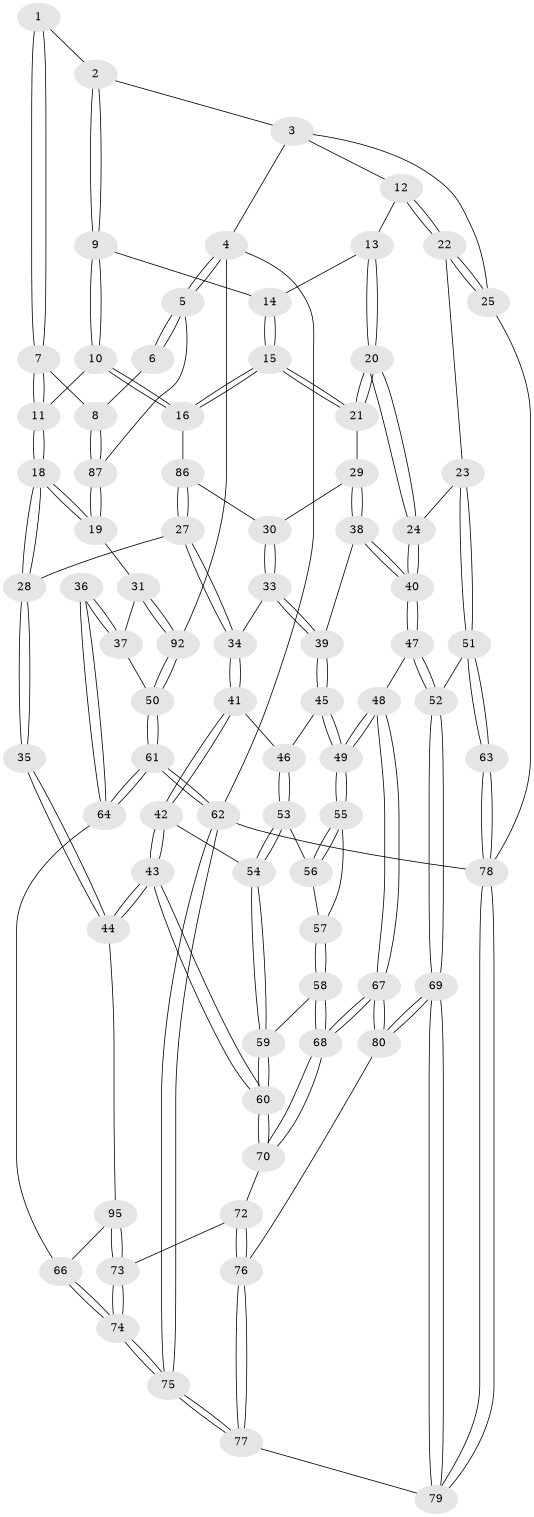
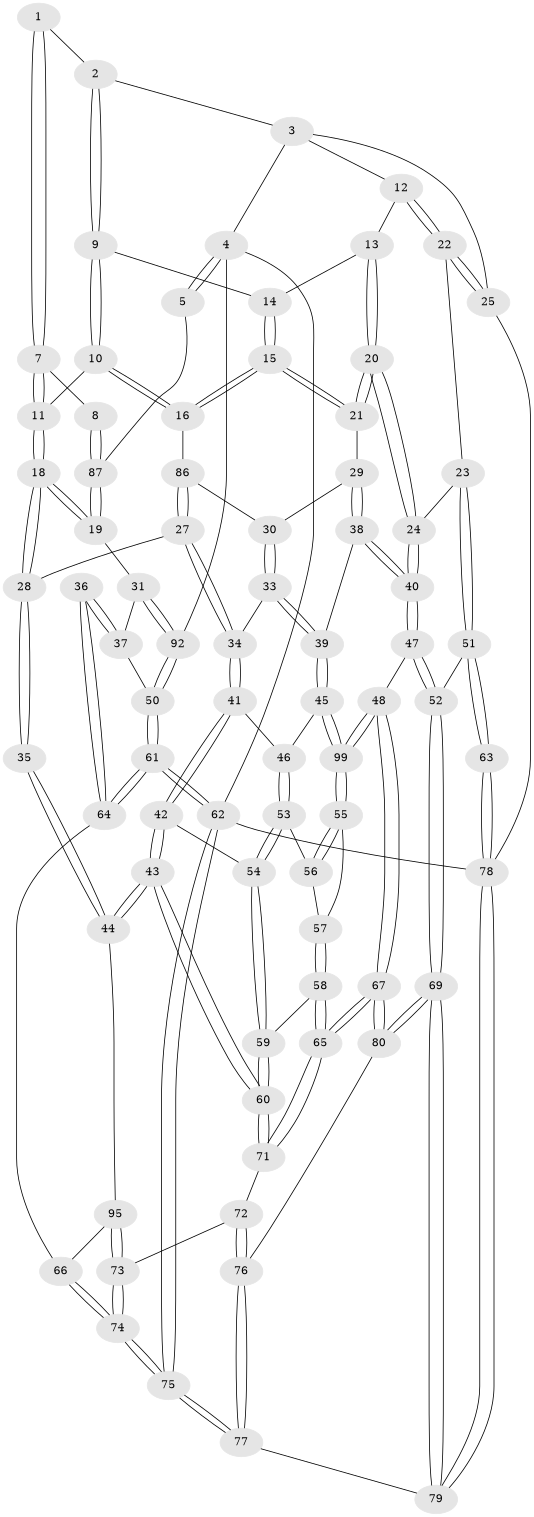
(153, 359) -> none
(341, 758) -> (341, 758)
(321, 1043) -> (321, 1043)
(264, 1157) -> (264, 1157)
